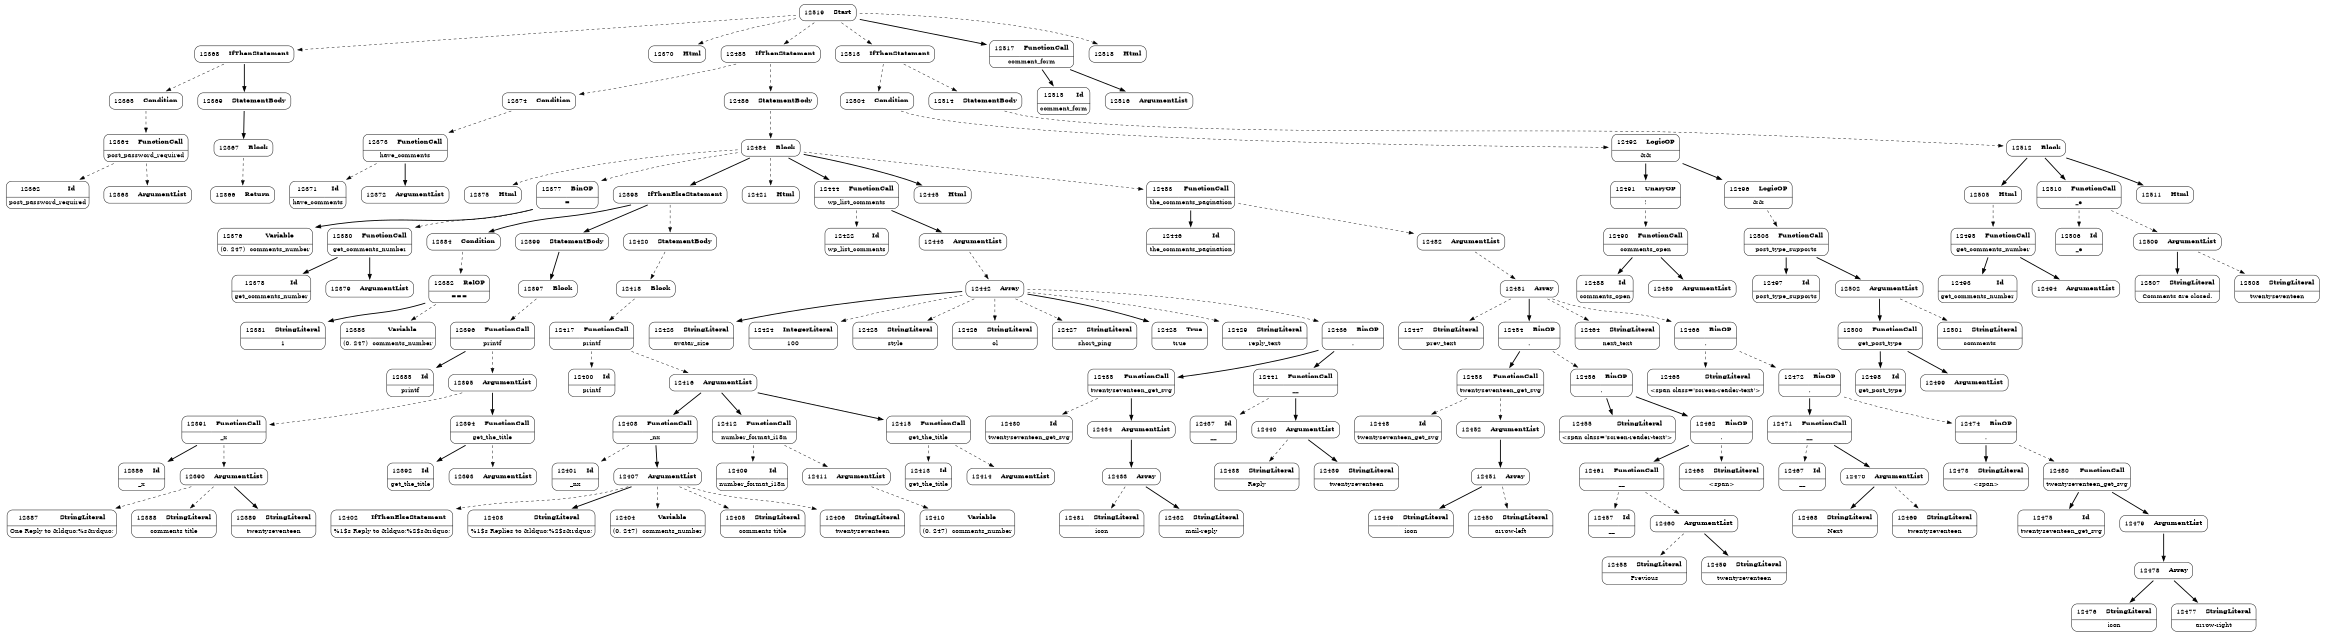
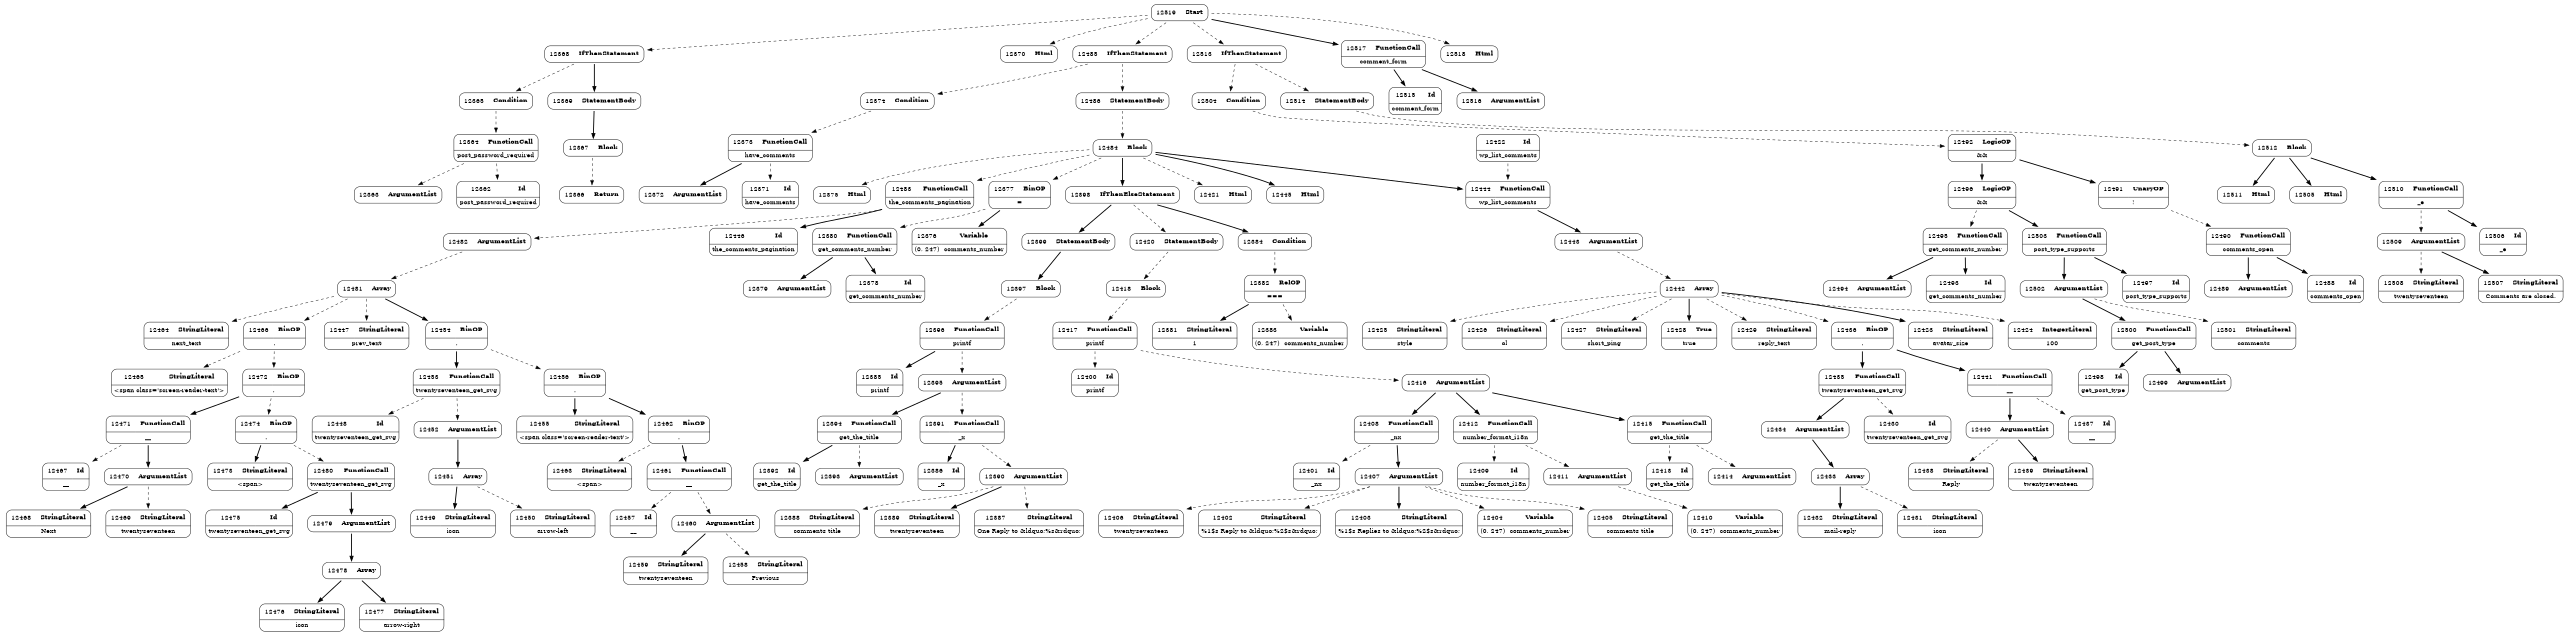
(1993, 213) -> (1974, 216)
(857, 216) -> (1508, 169)
(1771, 216) -> (2021, 217)
(2079, 216) -> (2460, 217)
(409, 517) -> (1284, 517)
